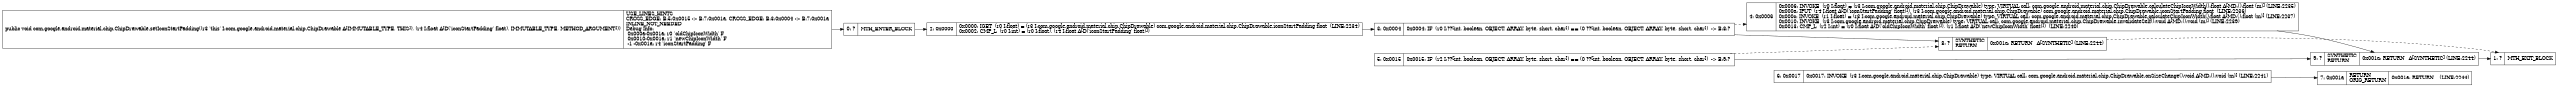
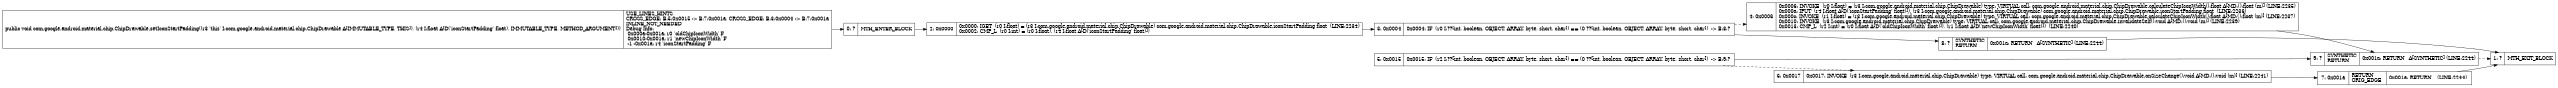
(2301, 39) -> (2301, 39)
(1833, 50) -> (1787, 68)
(2483, 59) -> (2483, 59)
none -> (2476, 69)
(2368, 81) -> (2366, 81)
